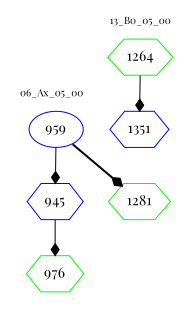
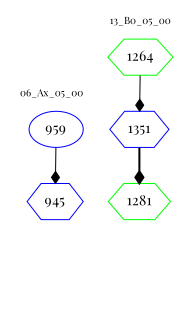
(86, 155) -> (139, 160)
(55, 274) -> none
